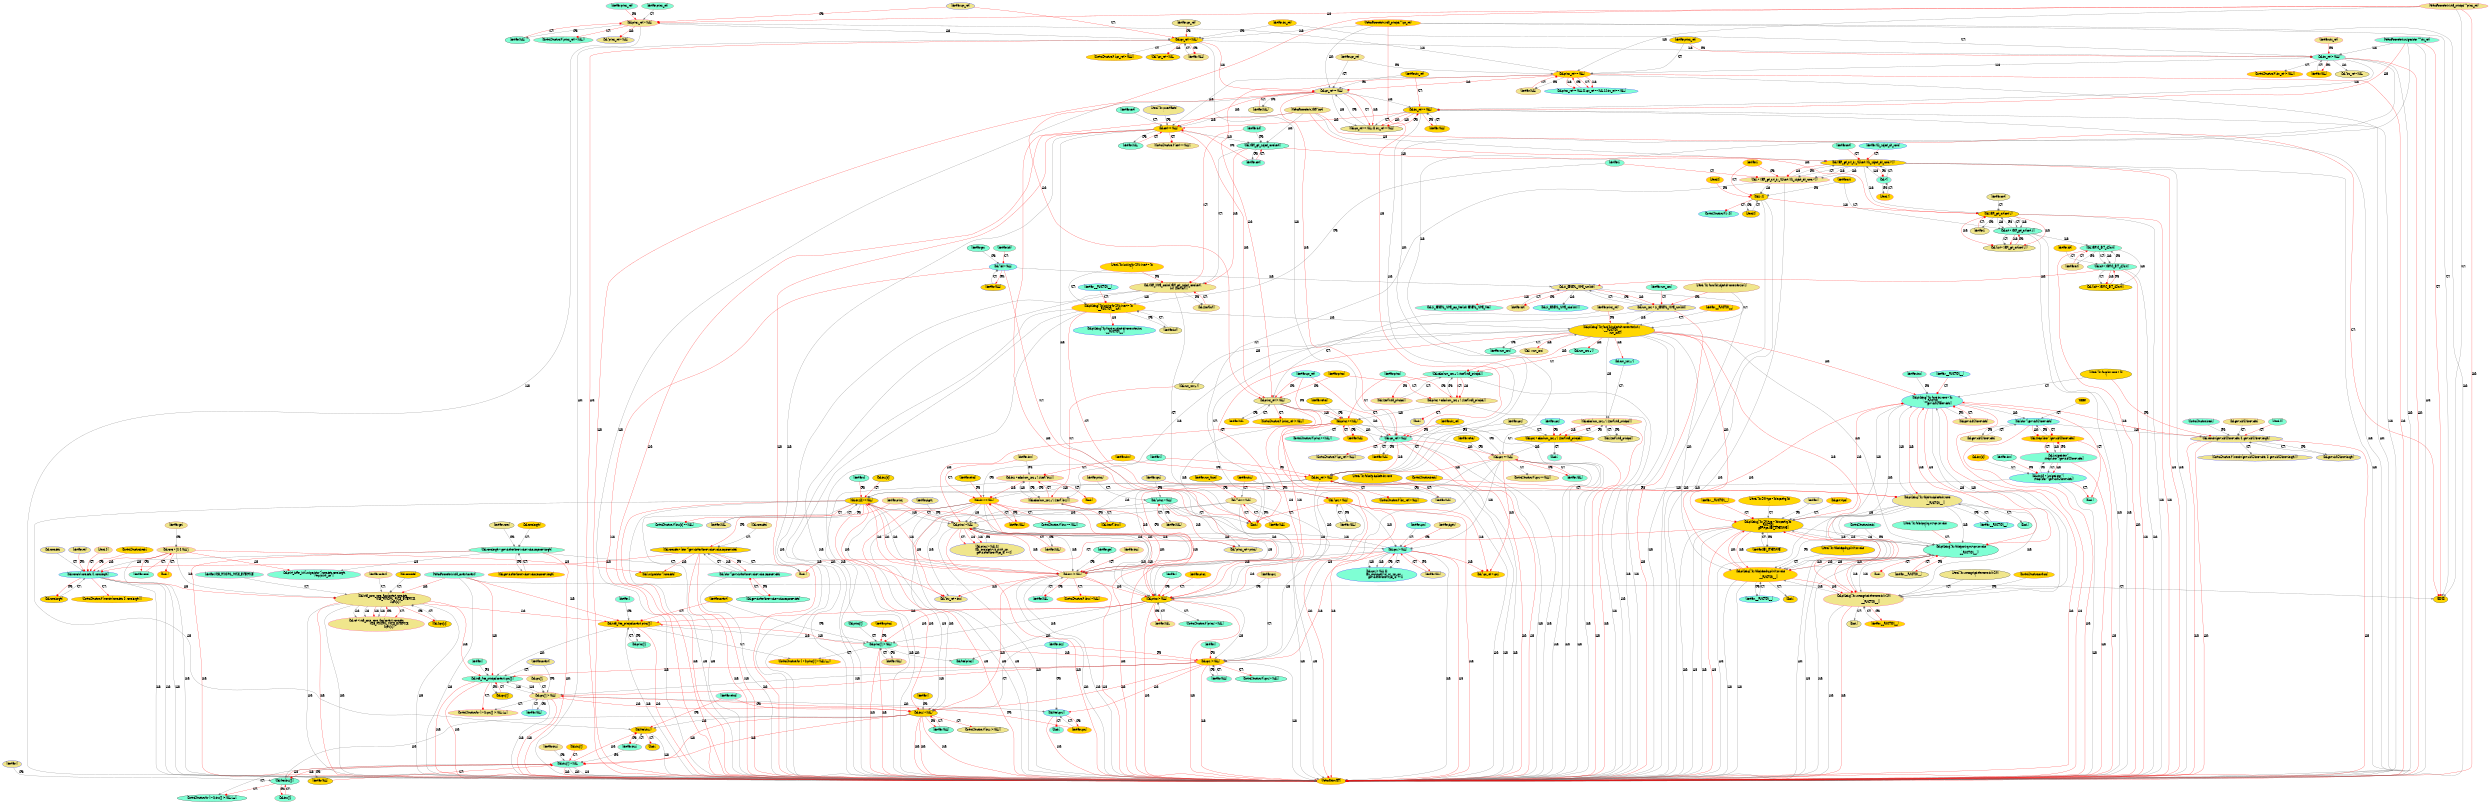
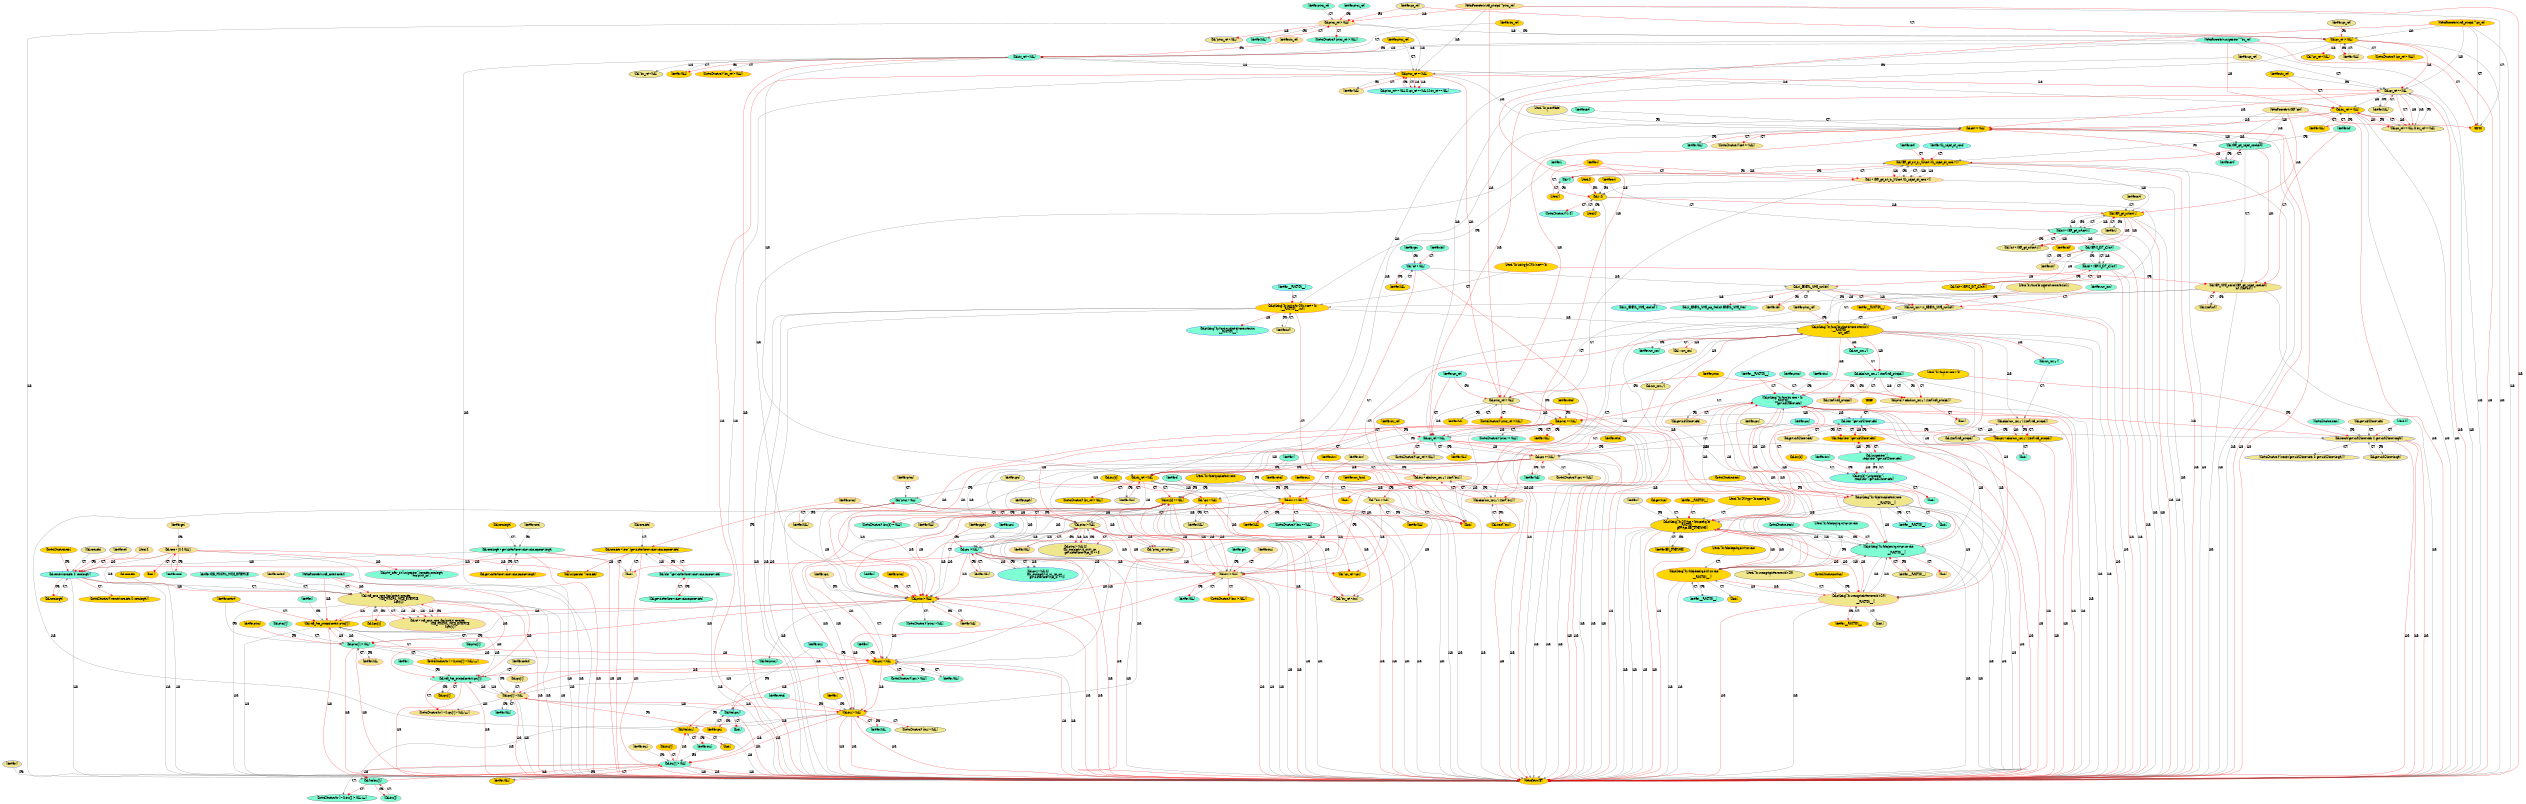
(1399, 585) -> none
(521, 704) -> (485, 704)
